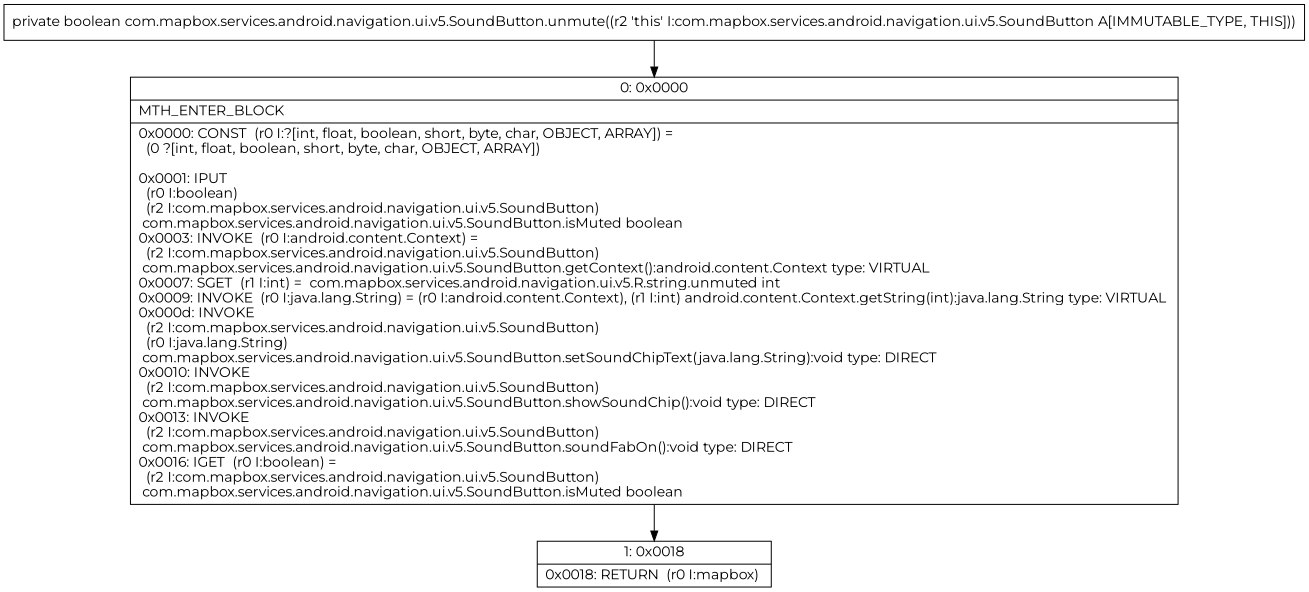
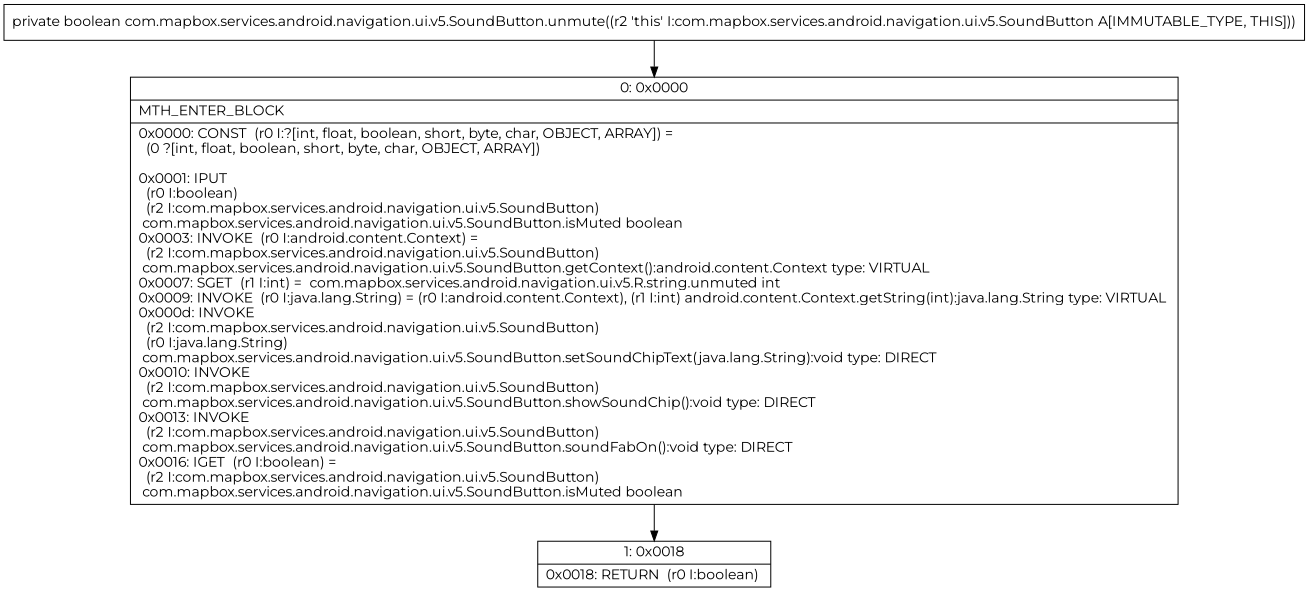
(654, 575) -> (654, 575)
